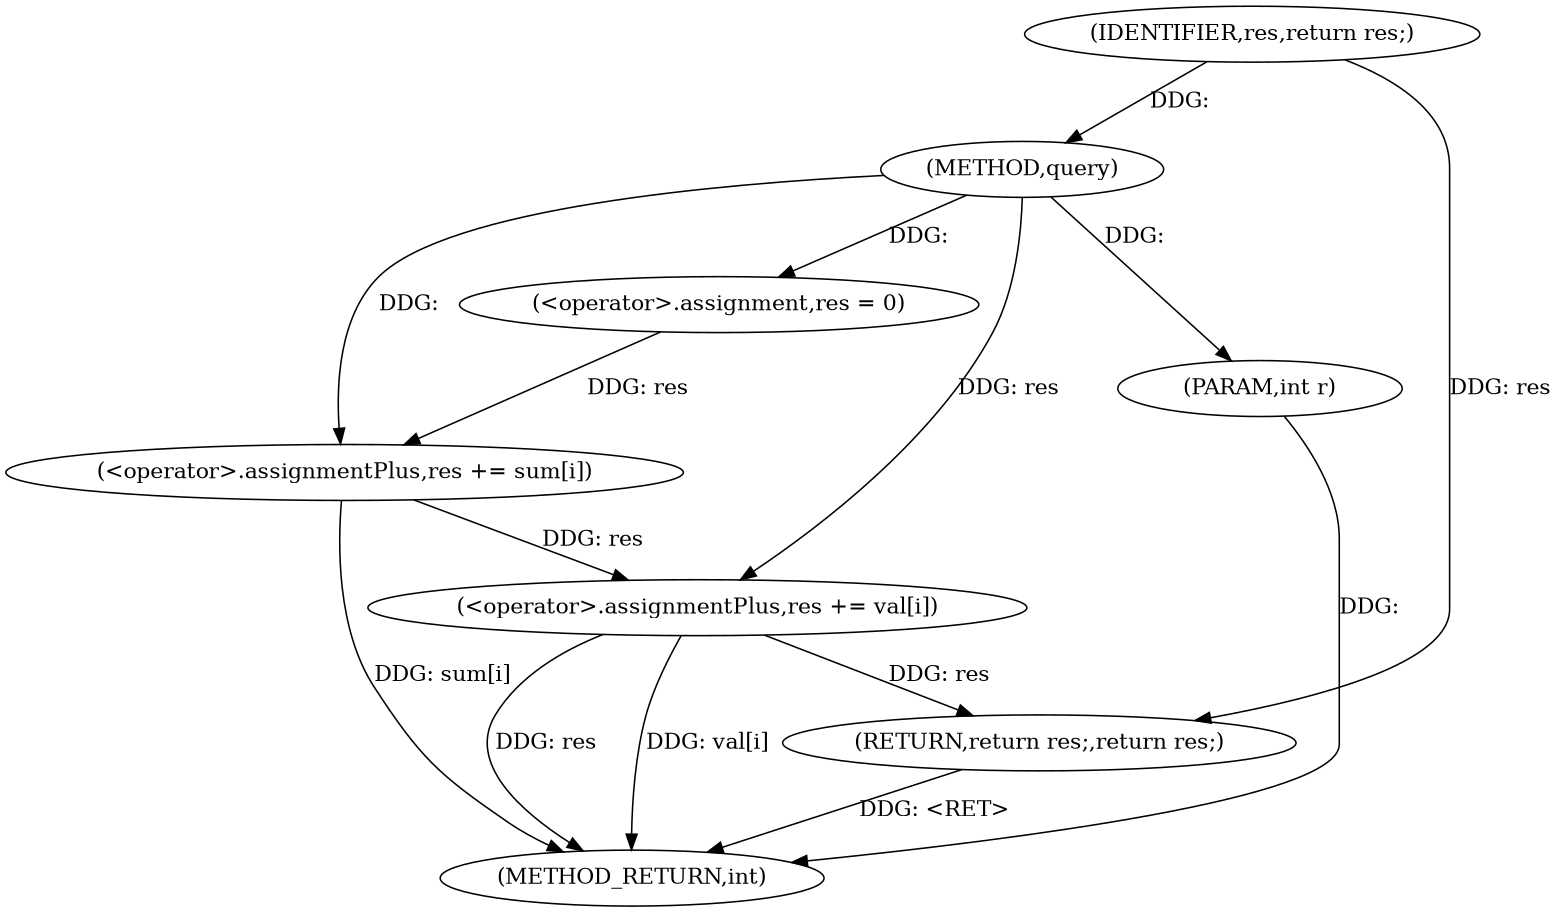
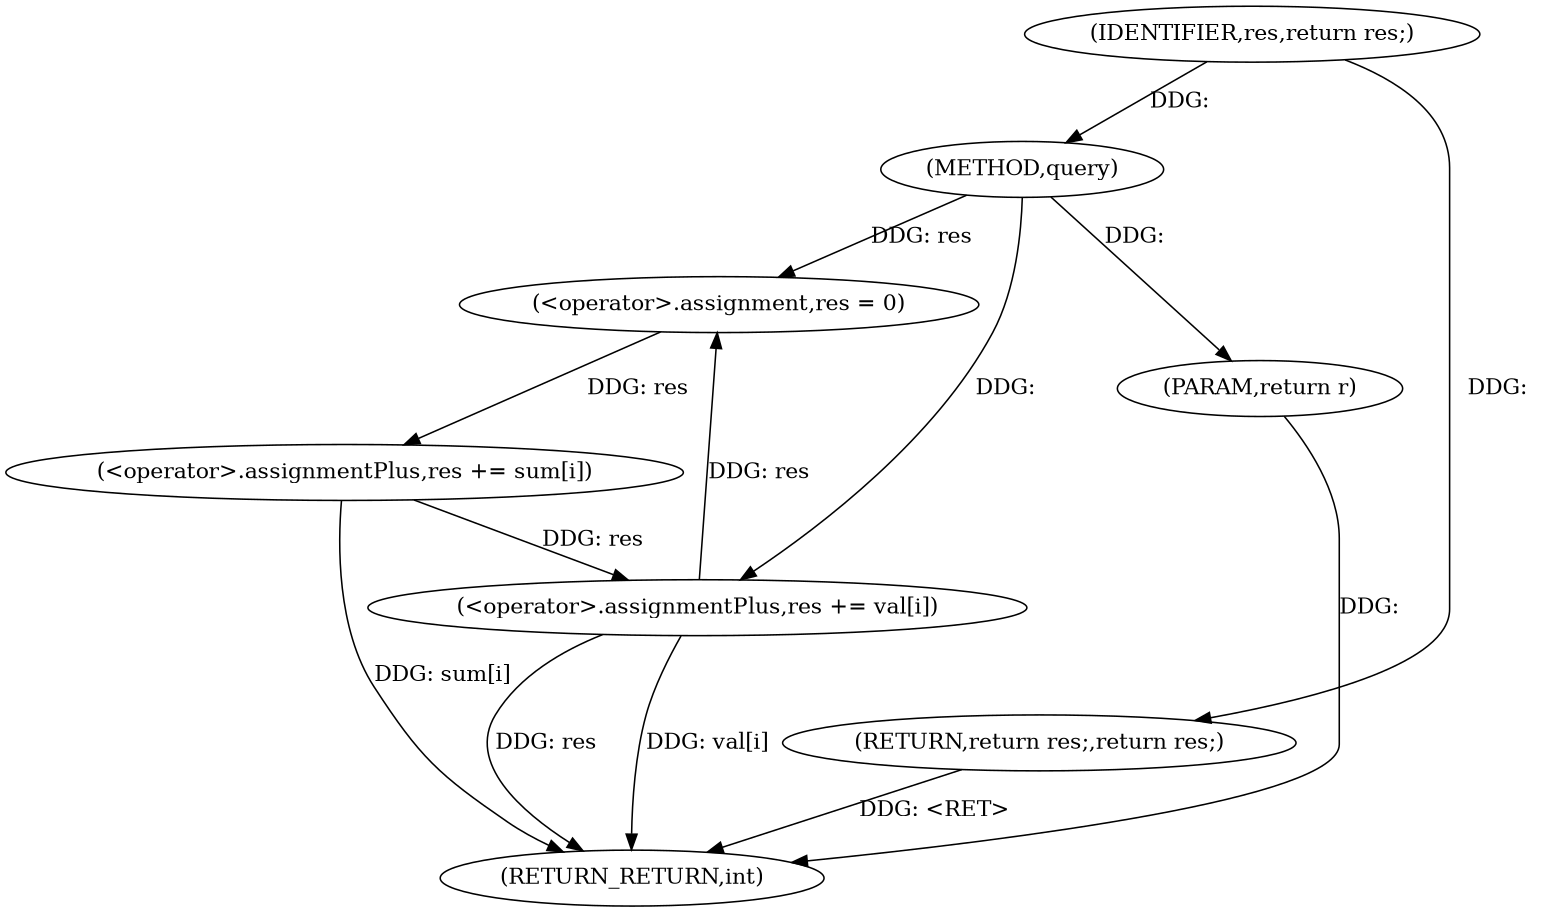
(545, 213) -> none
(922, 237) -> (922, 237)
(1009, 389) -> (1009, 389)
(1260, 389) -> (1260, 389)
(1501, 389) -> (1501, 389)
(861, 673) -> (708, 464)
(632, 878) -> (632, 878)
